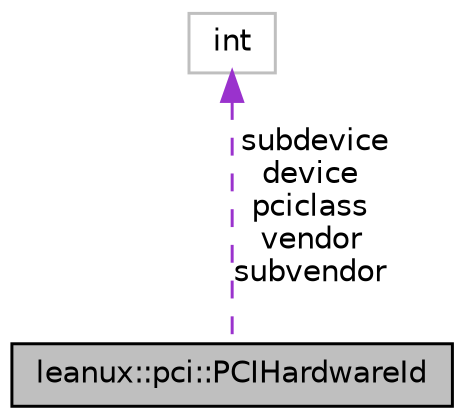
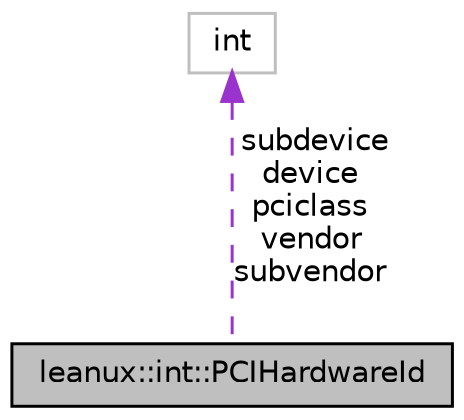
(232, 375) -> (232, 375)
